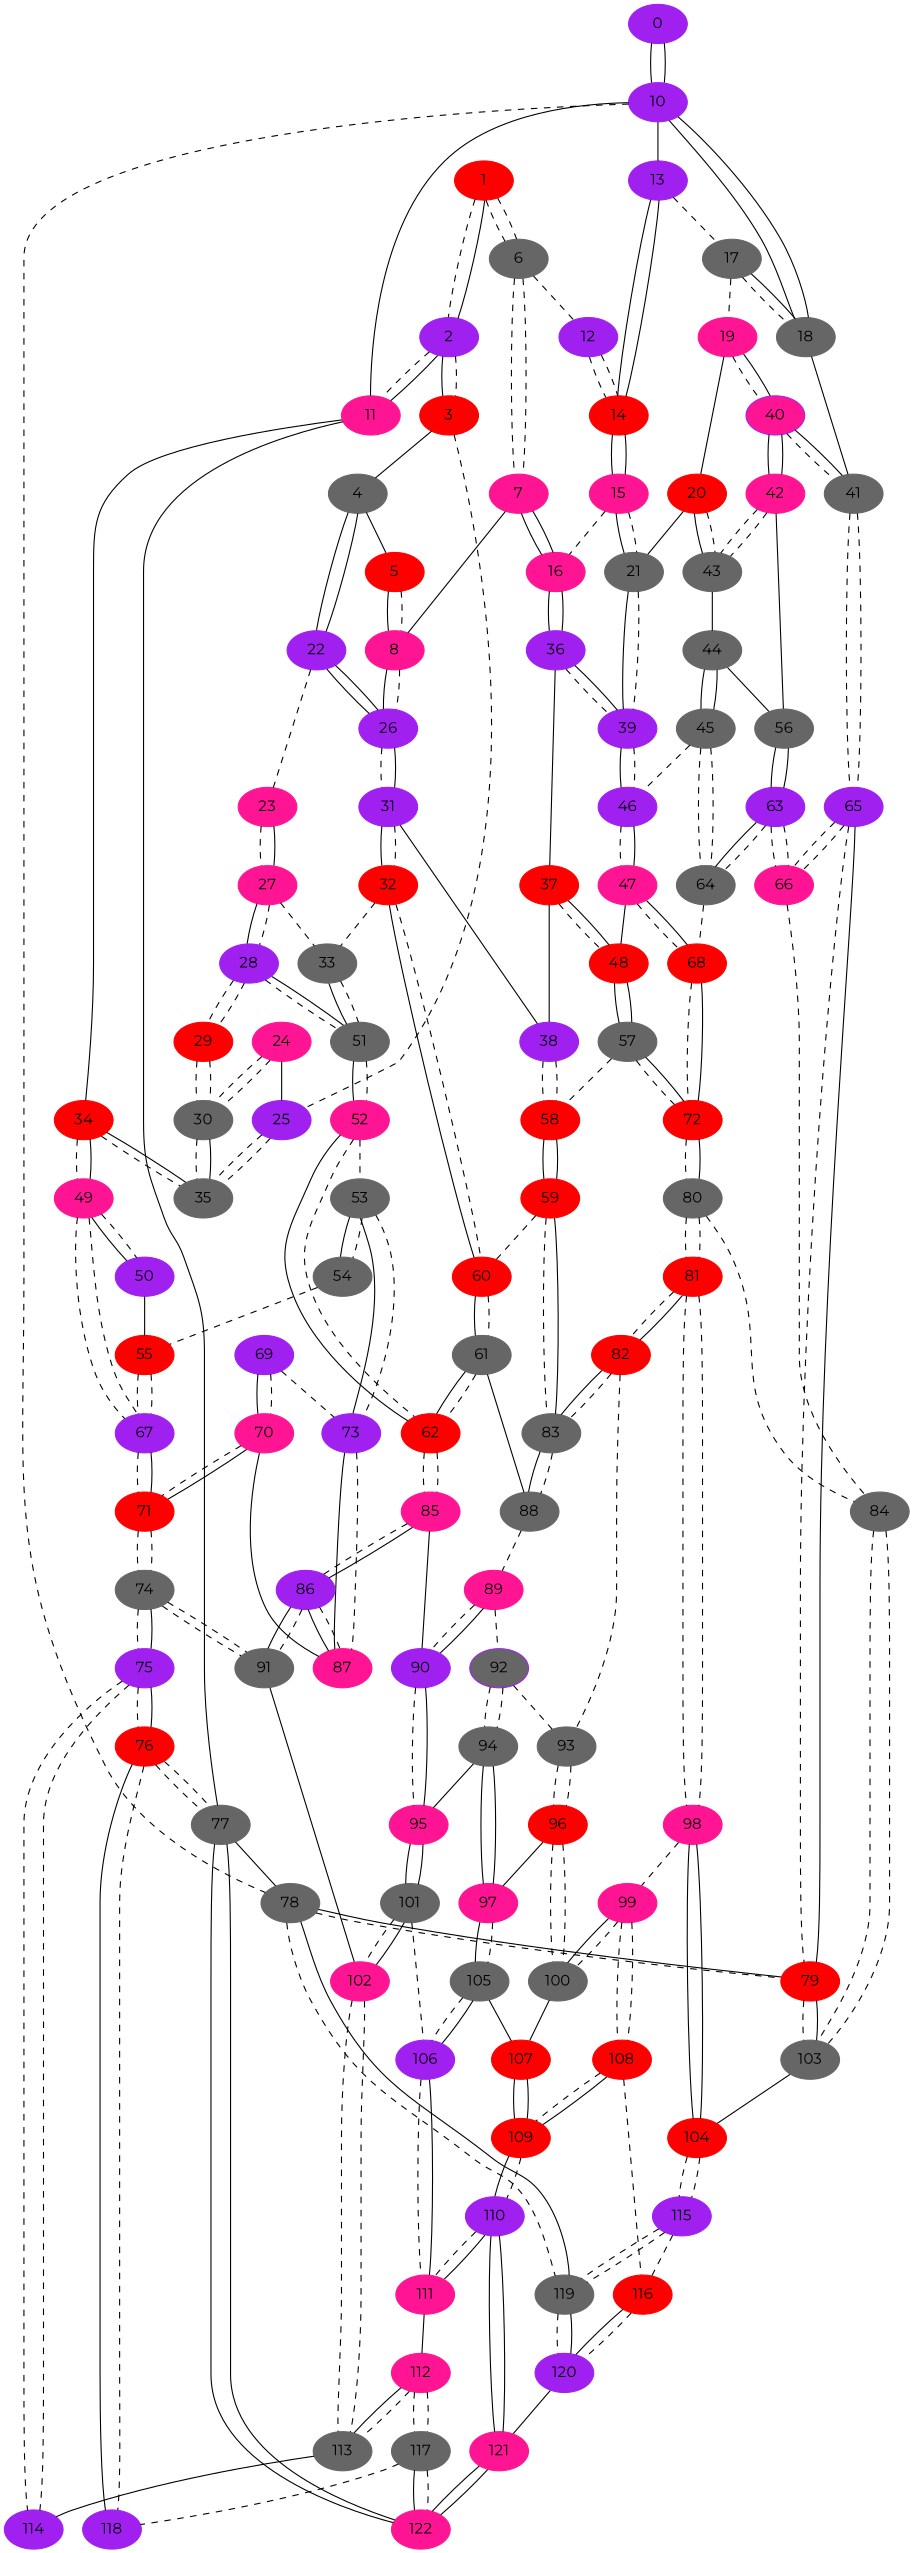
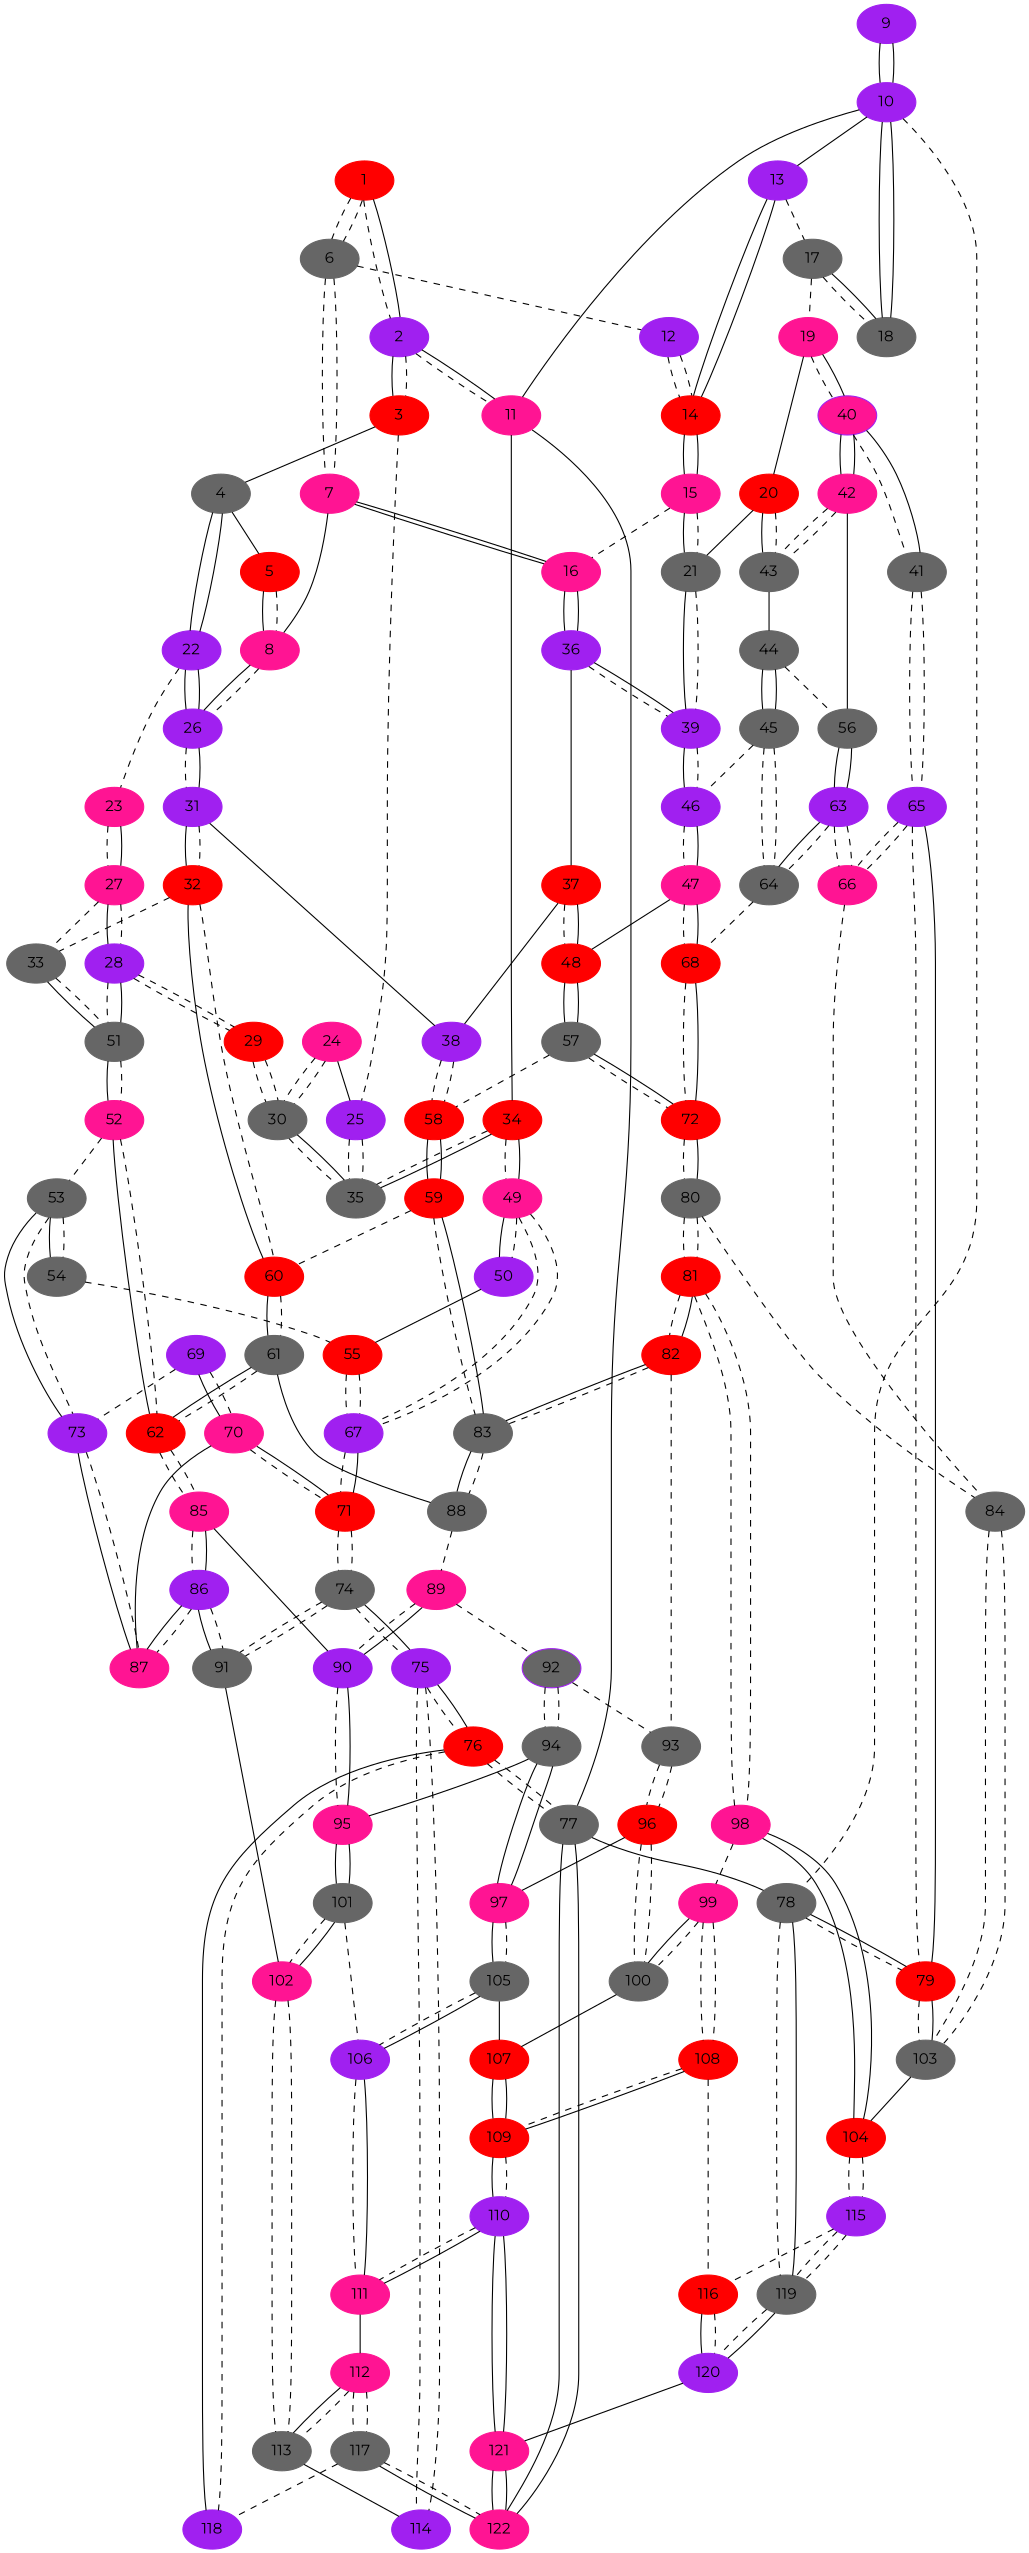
(658, 24) -> (886, 24)
(830, 415) -> none
(748, 689) -> (808, 689)
